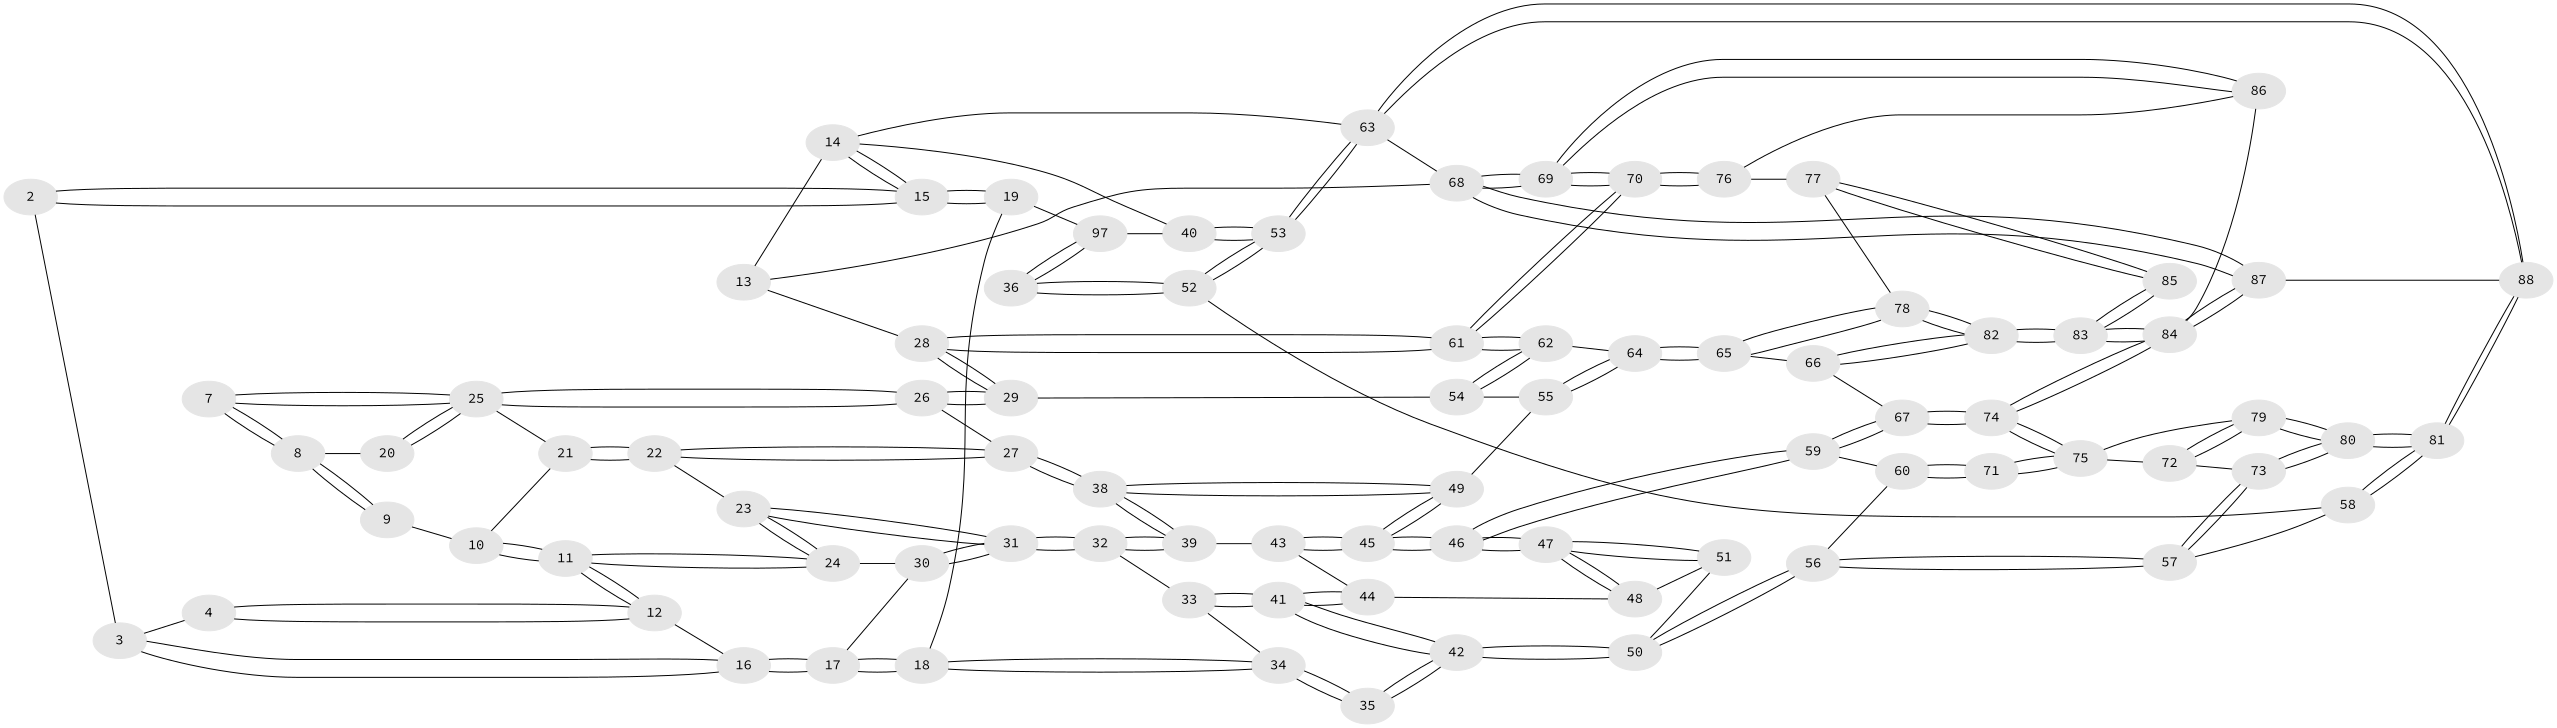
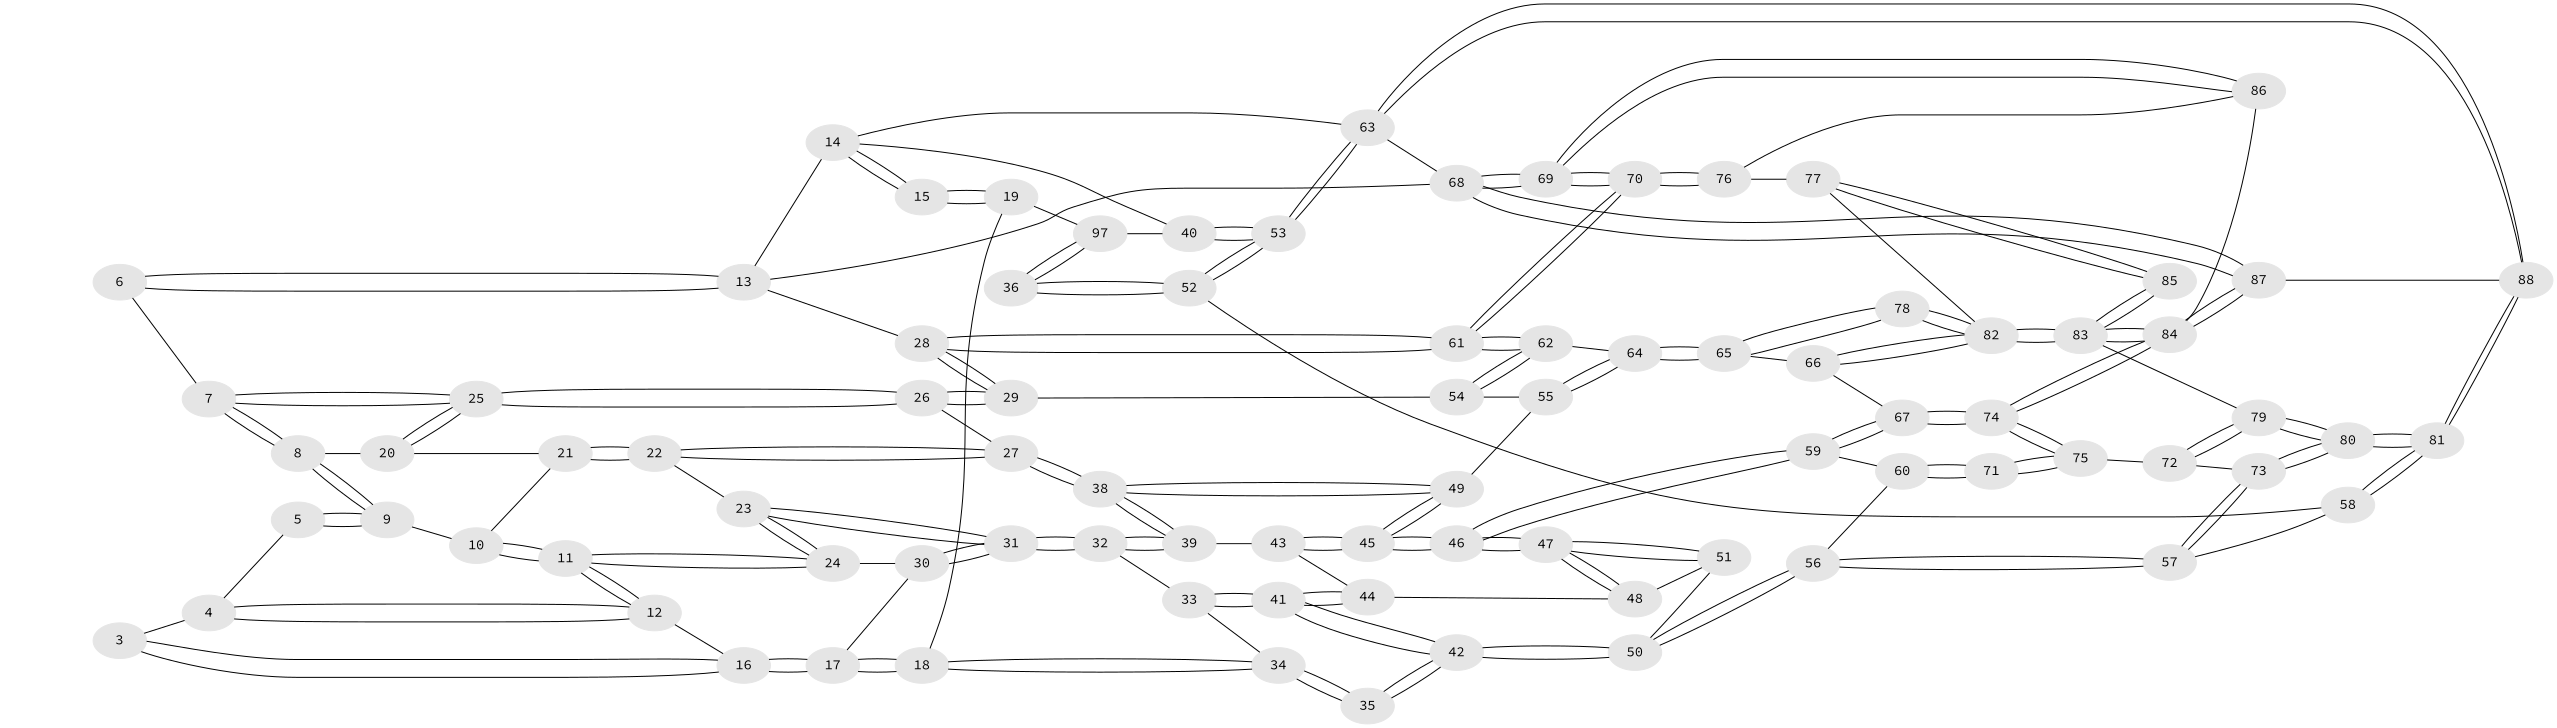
(31, 197) -> none
(1858, 244) -> (1902, 258)
none -> (120, 282)
(521, 426) -> (476, 454)
(2167, 431) -> (2170, 377)
none -> (298, 520)
